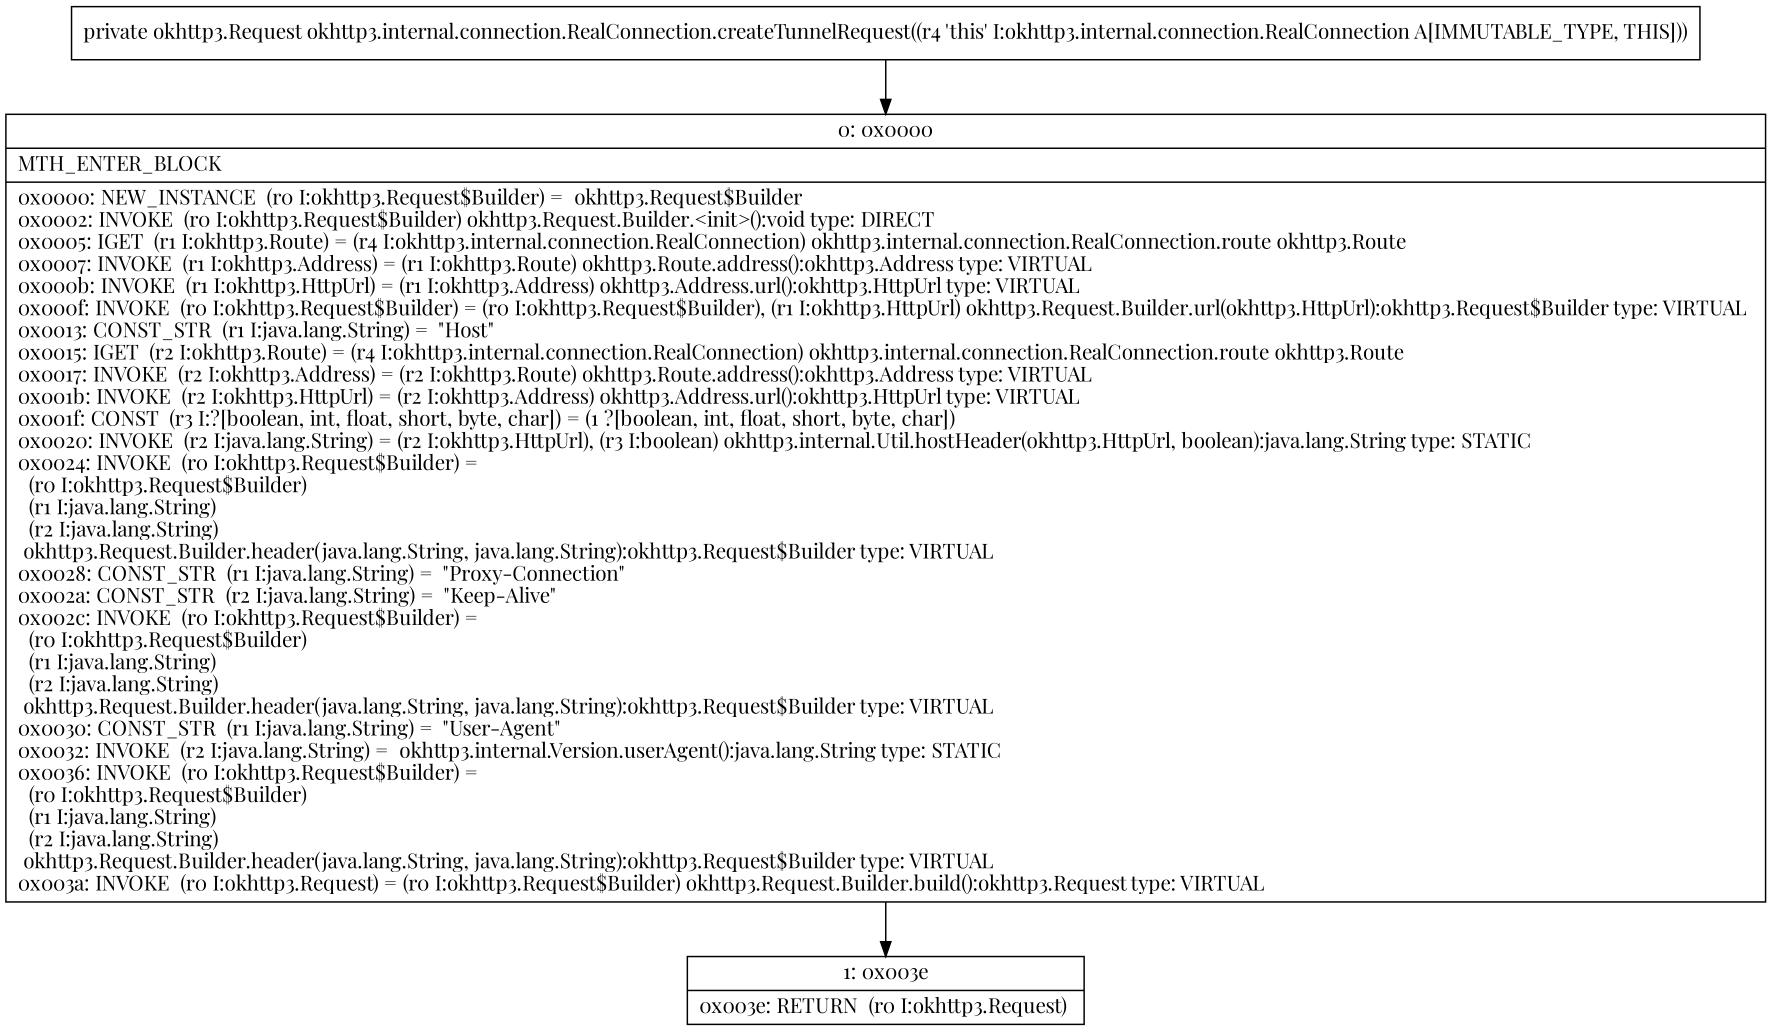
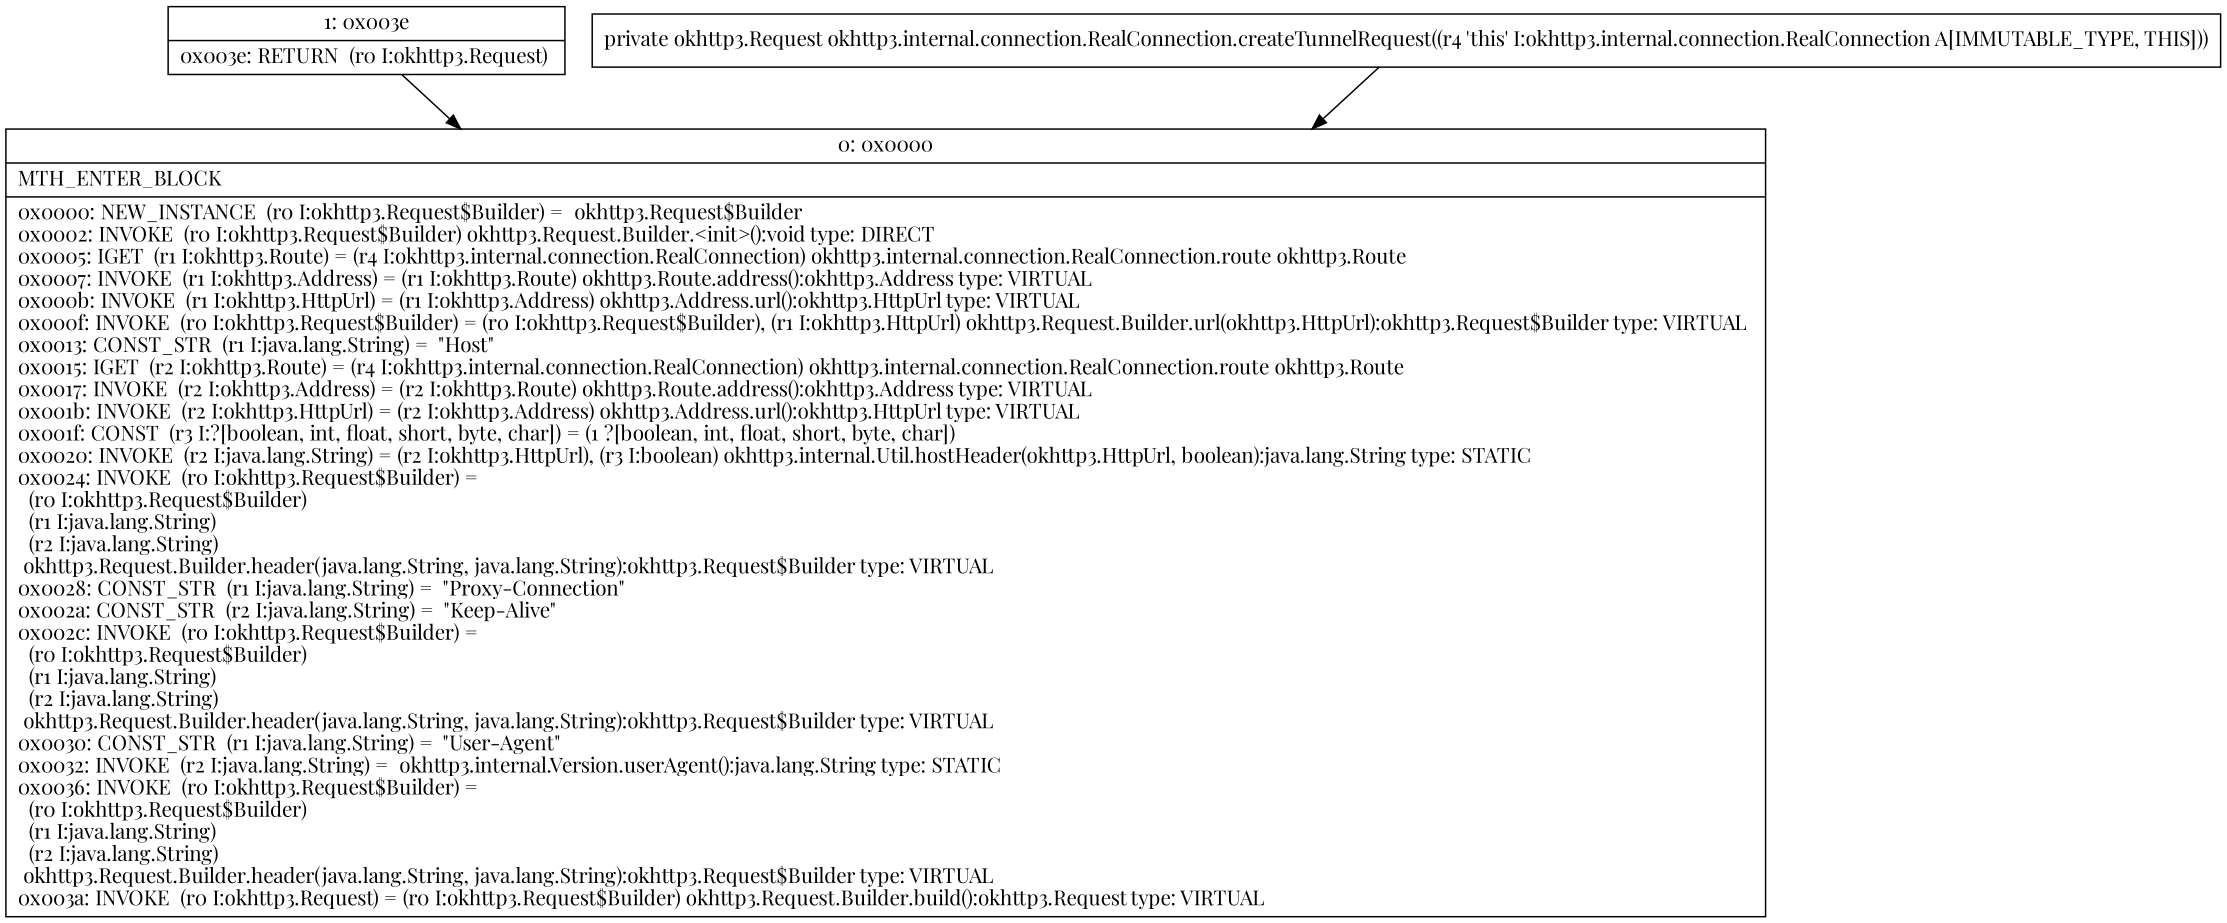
(886, 922) -> (426, 97)
